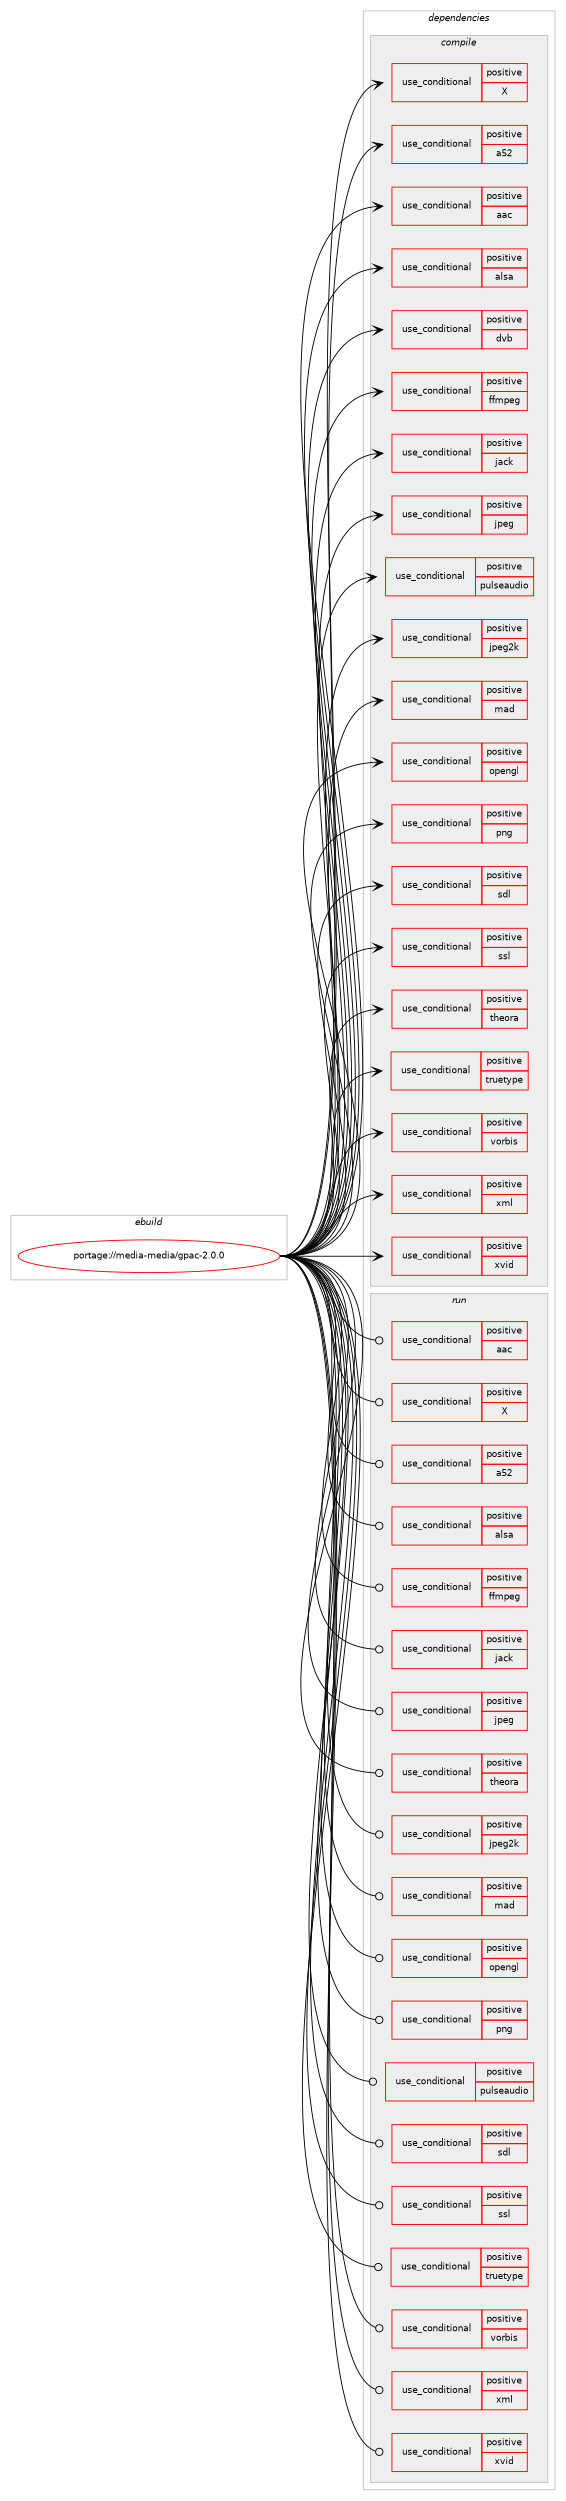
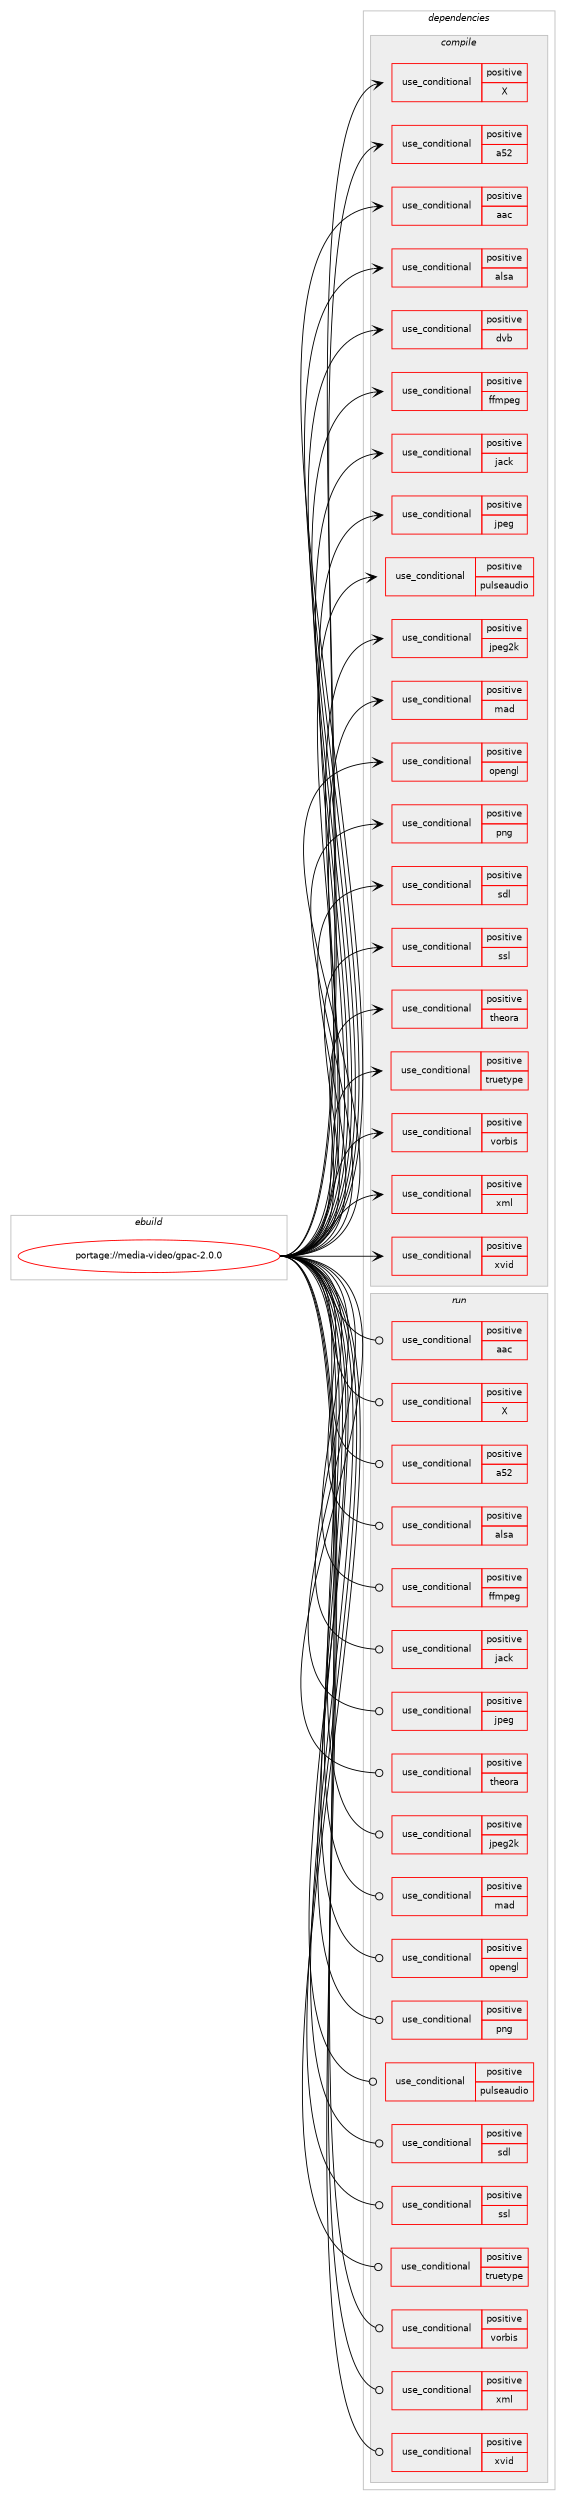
(149, 1256) -> (149, 1256)
